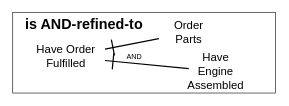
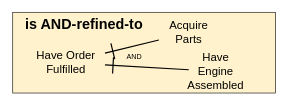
(189, 33) -> (189, 33)
(144, 53) -> (144, 53)
(66, 57) -> (66, 63)
